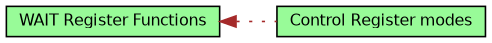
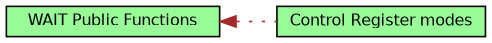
(113, 21) -> (113, 21)
